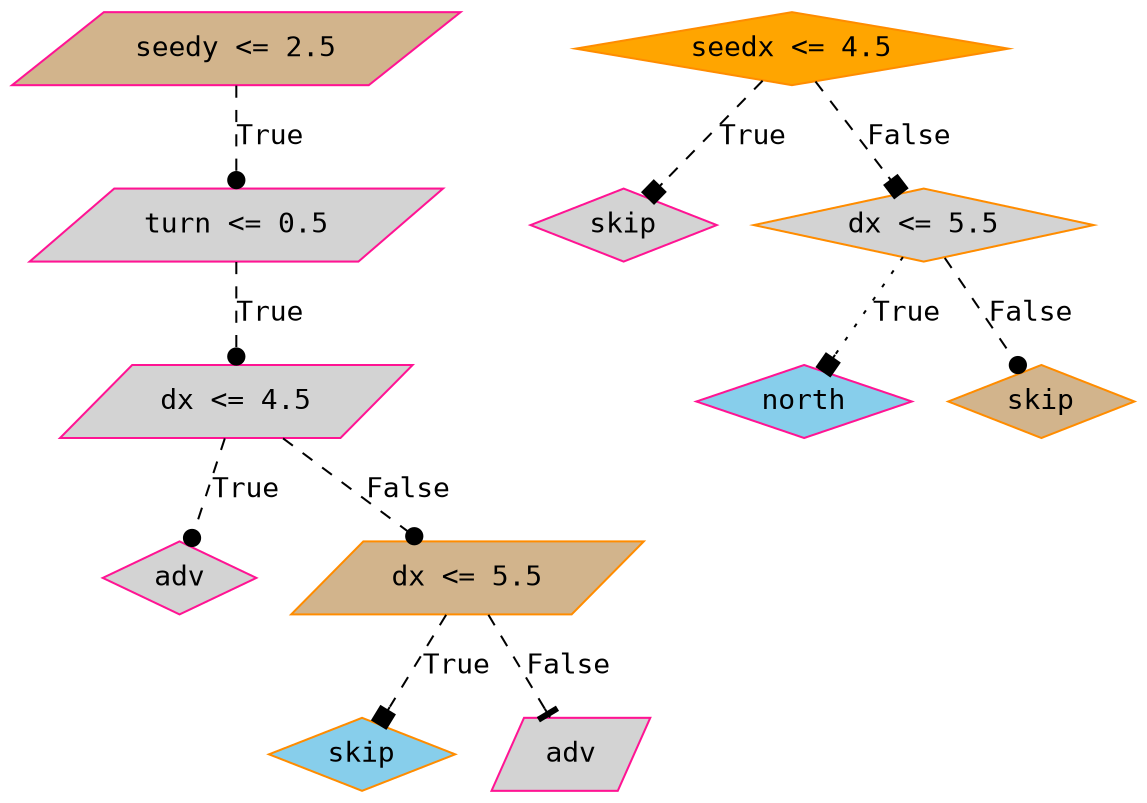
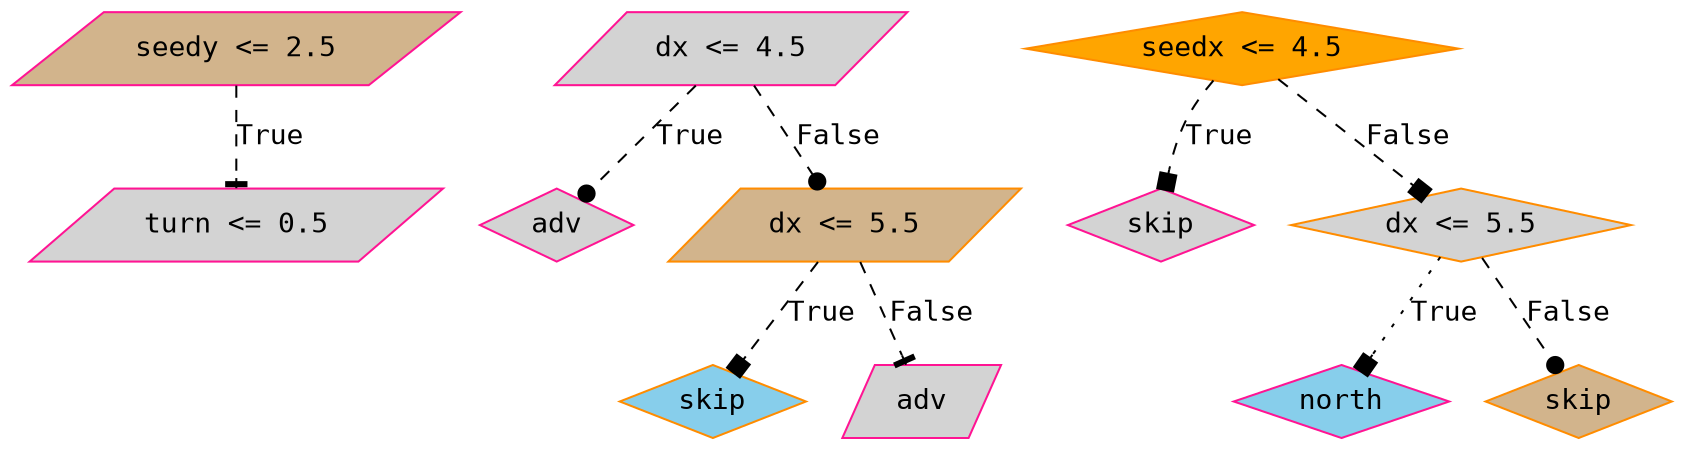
(236, 129) -> (236, 132)
(236, 305) -> none
